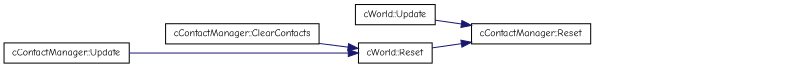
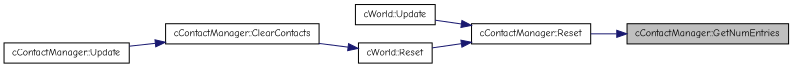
none -> (708, 34)
(239, 53) -> (142, 45)
